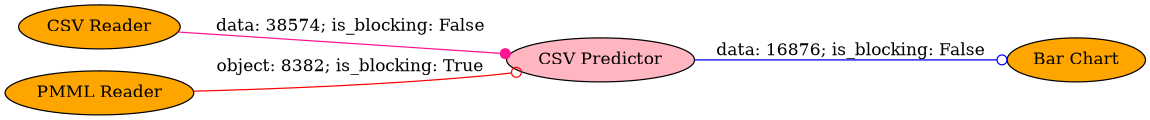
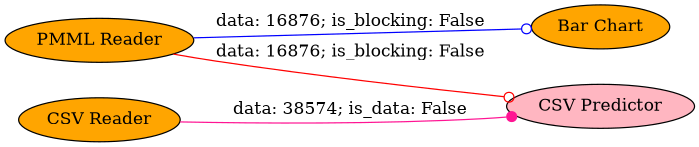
(350, 26) -> (350, 109)
(846, 60) -> (358, 33)
(350, 67) -> (350, 52)
